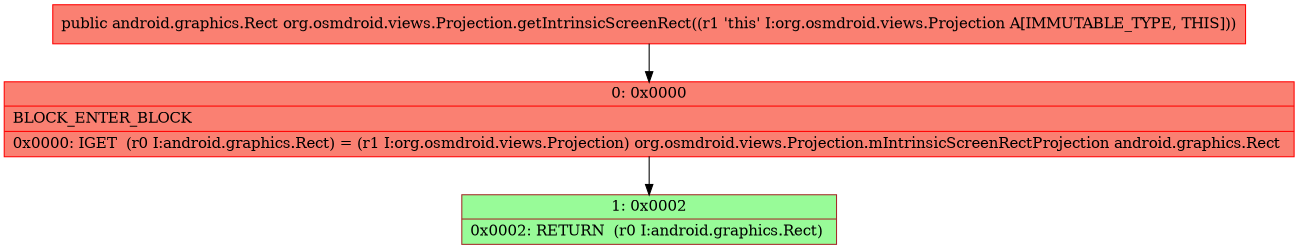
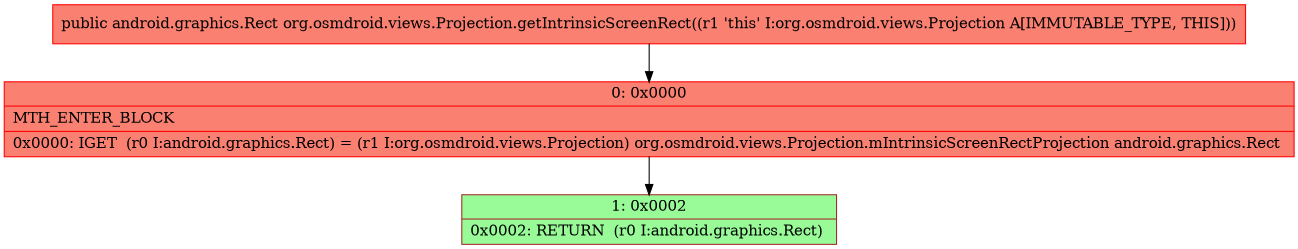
(102, 118) -> (94, 118)
